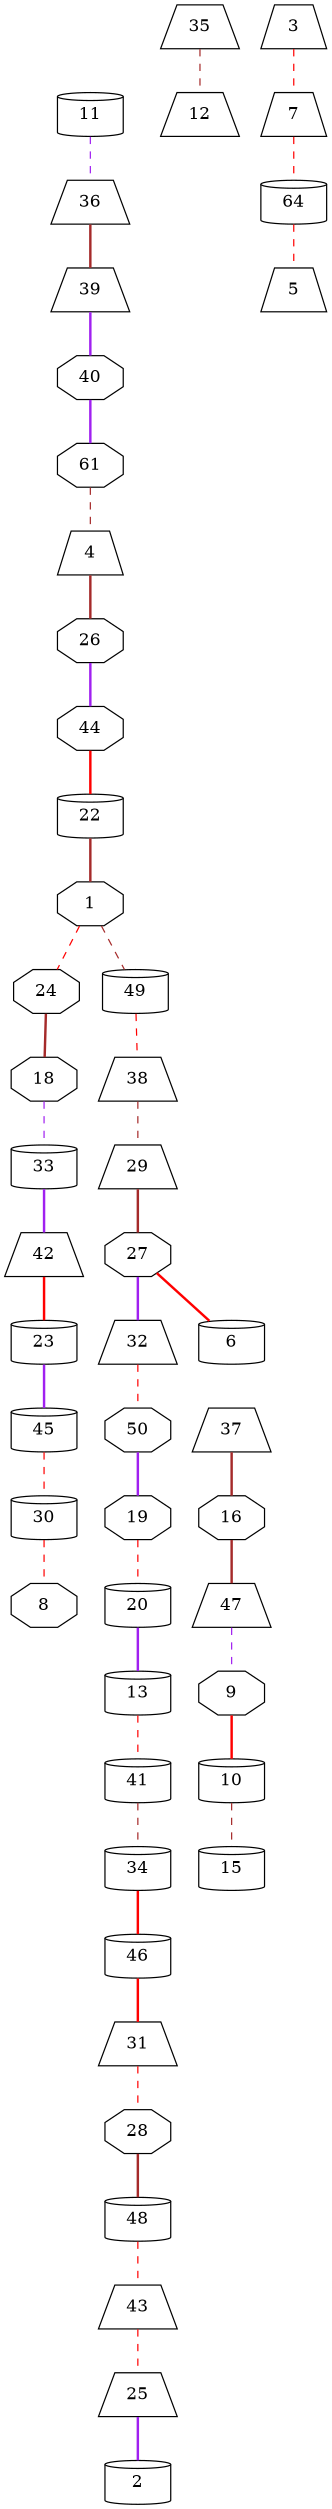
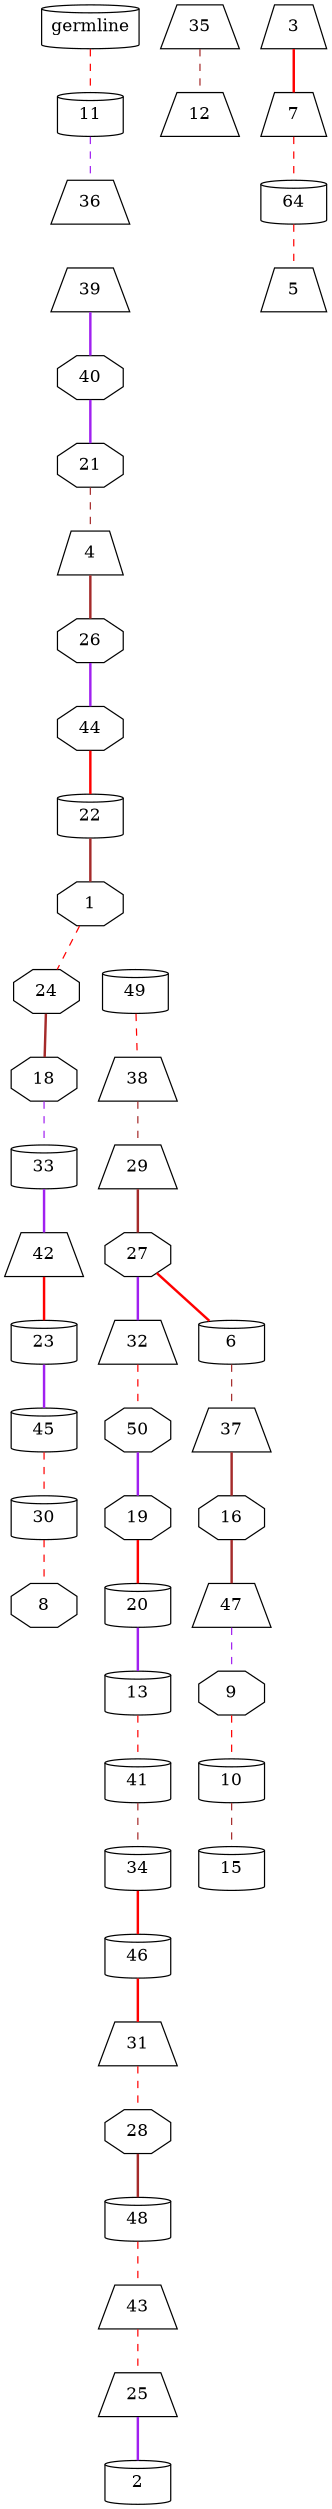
none -> (90, 27)
(294, 71) -> (294, 71)
(90, 246) -> none
(90, 465) -> (90, 465)
(113, 948) -> none
none -> (232, 1386)
(138, 1562) -> (138, 1562)
(232, 1737) -> (232, 1737)
